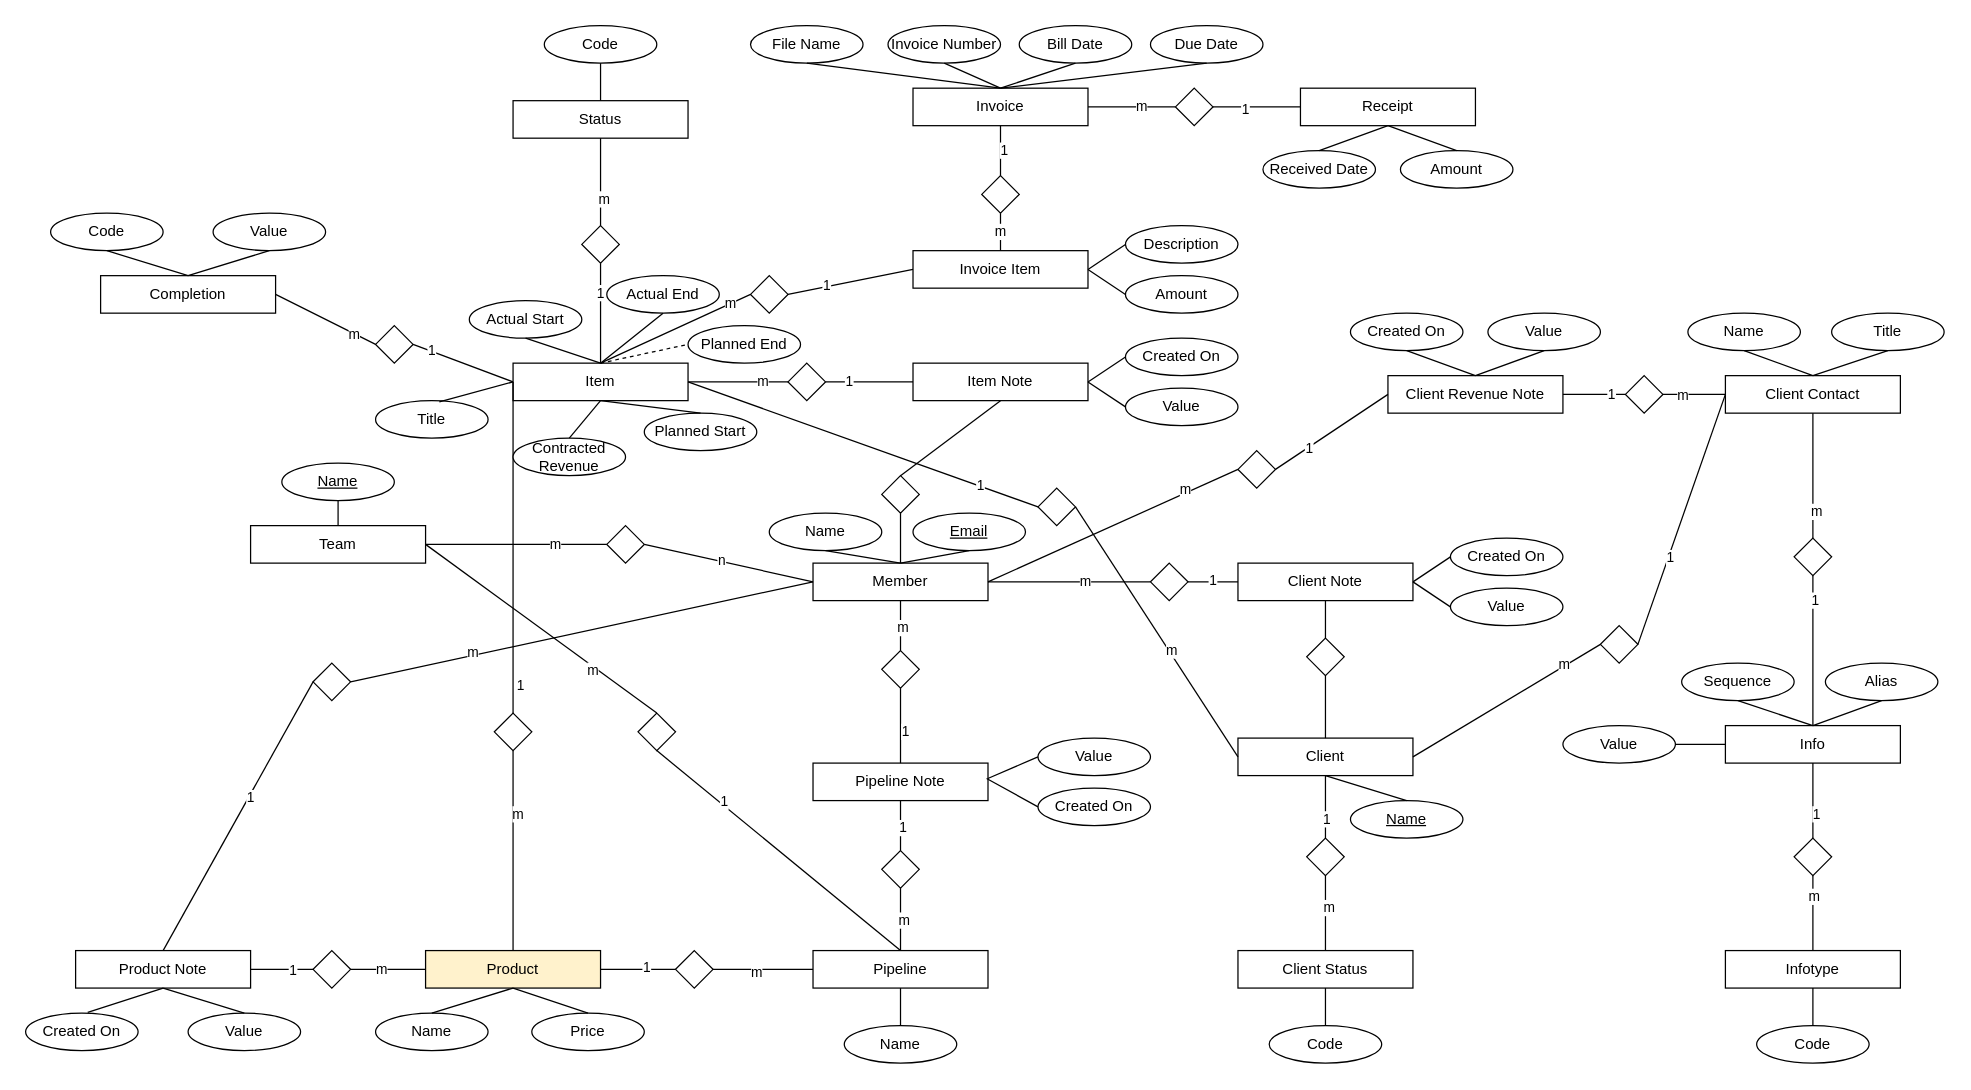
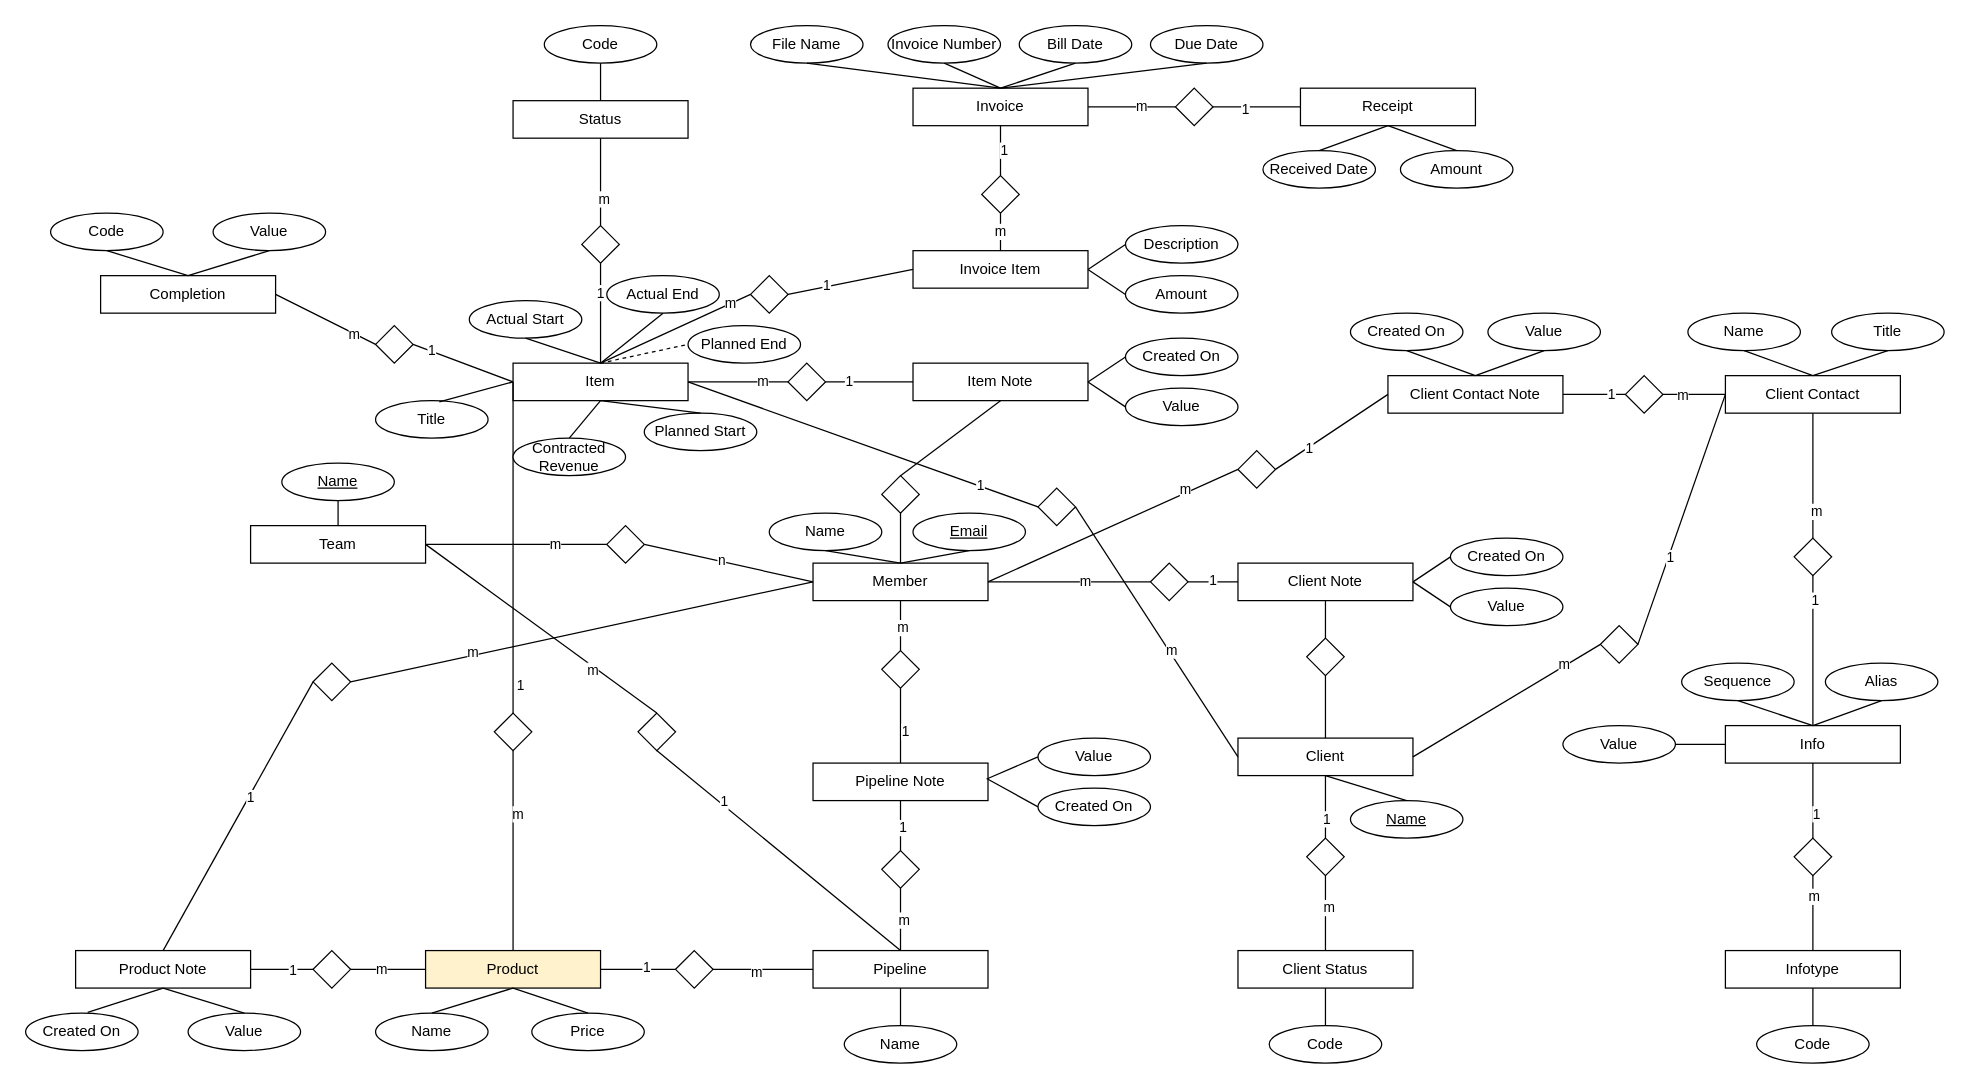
(1476, 394) -> (1476, 394)
